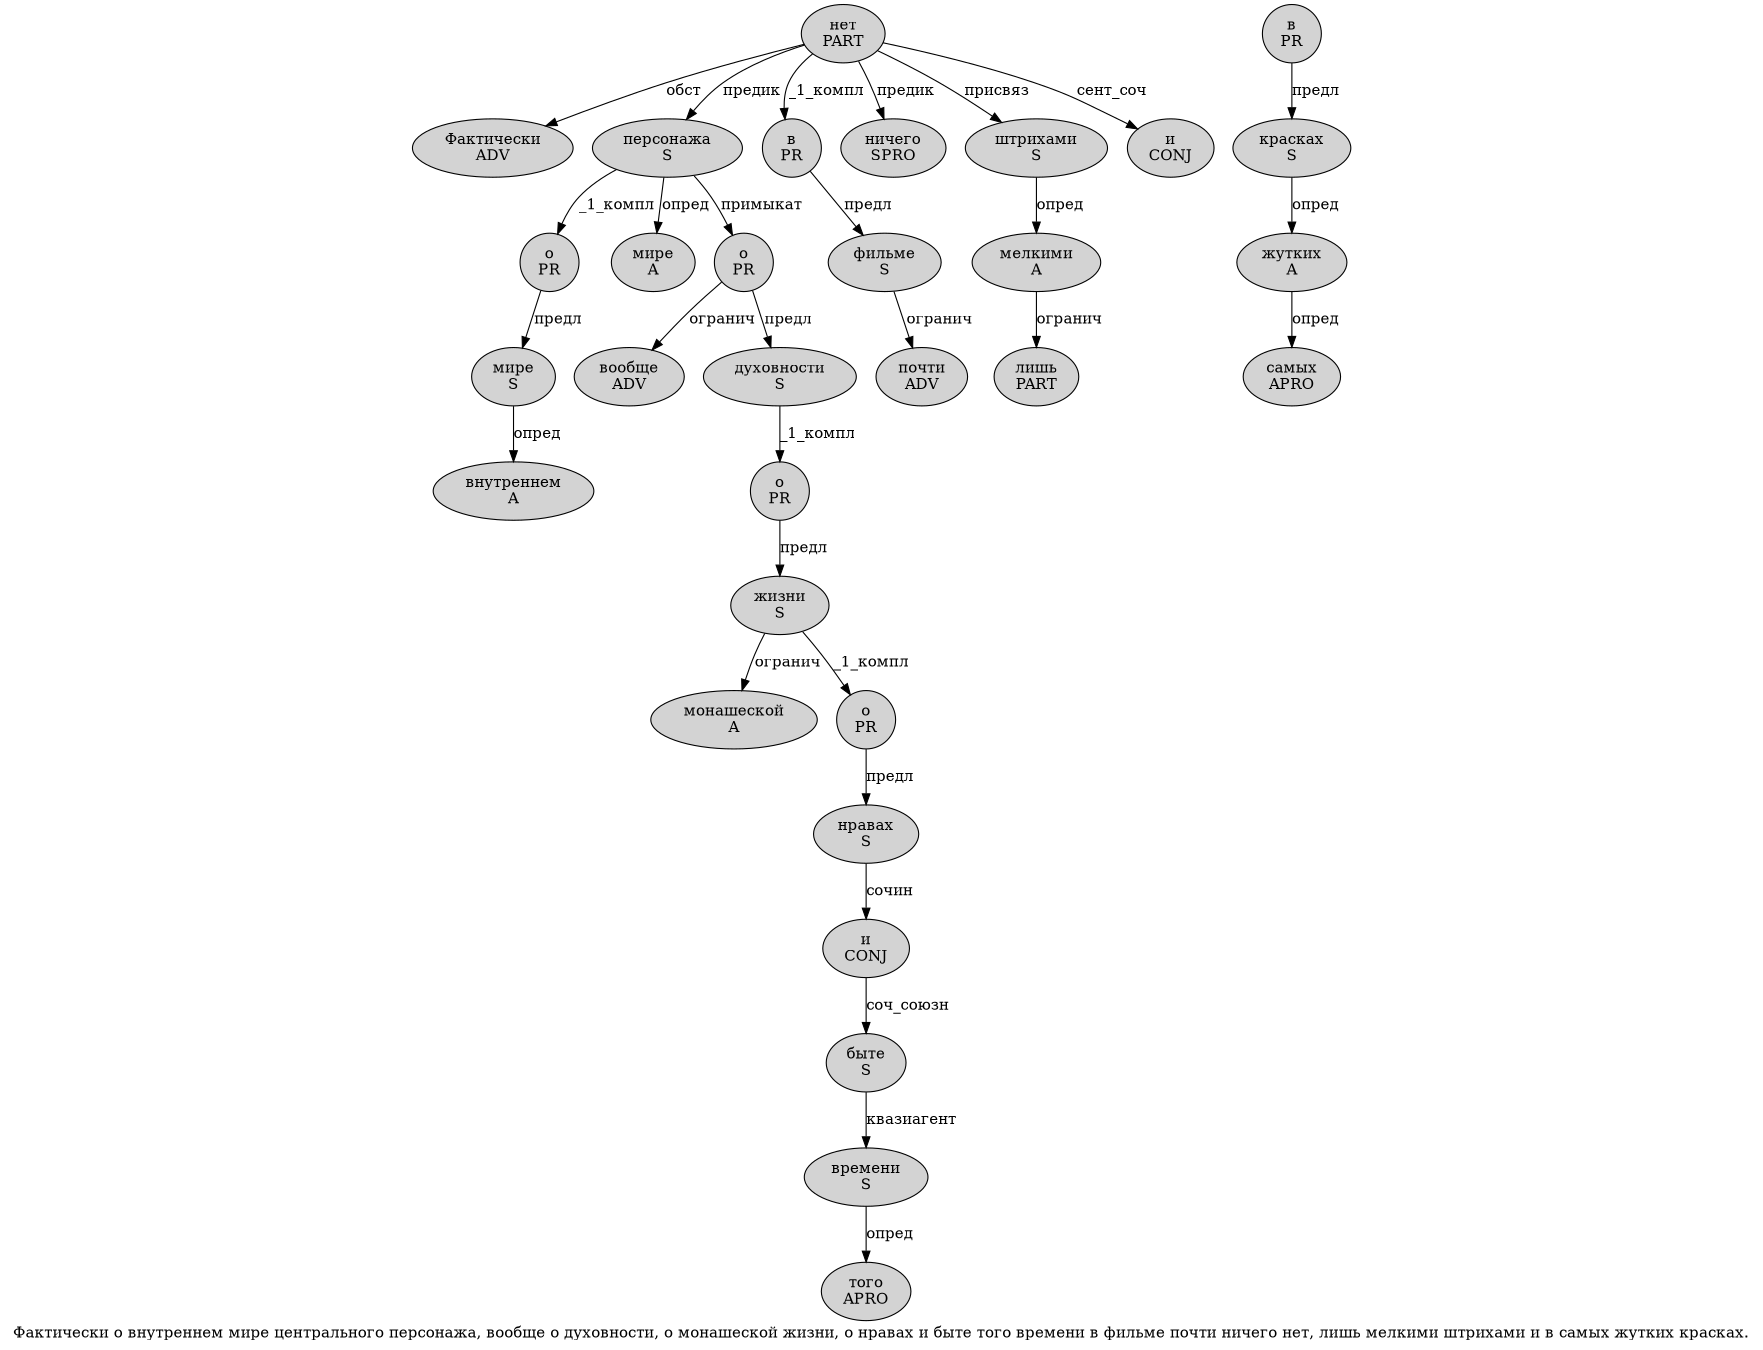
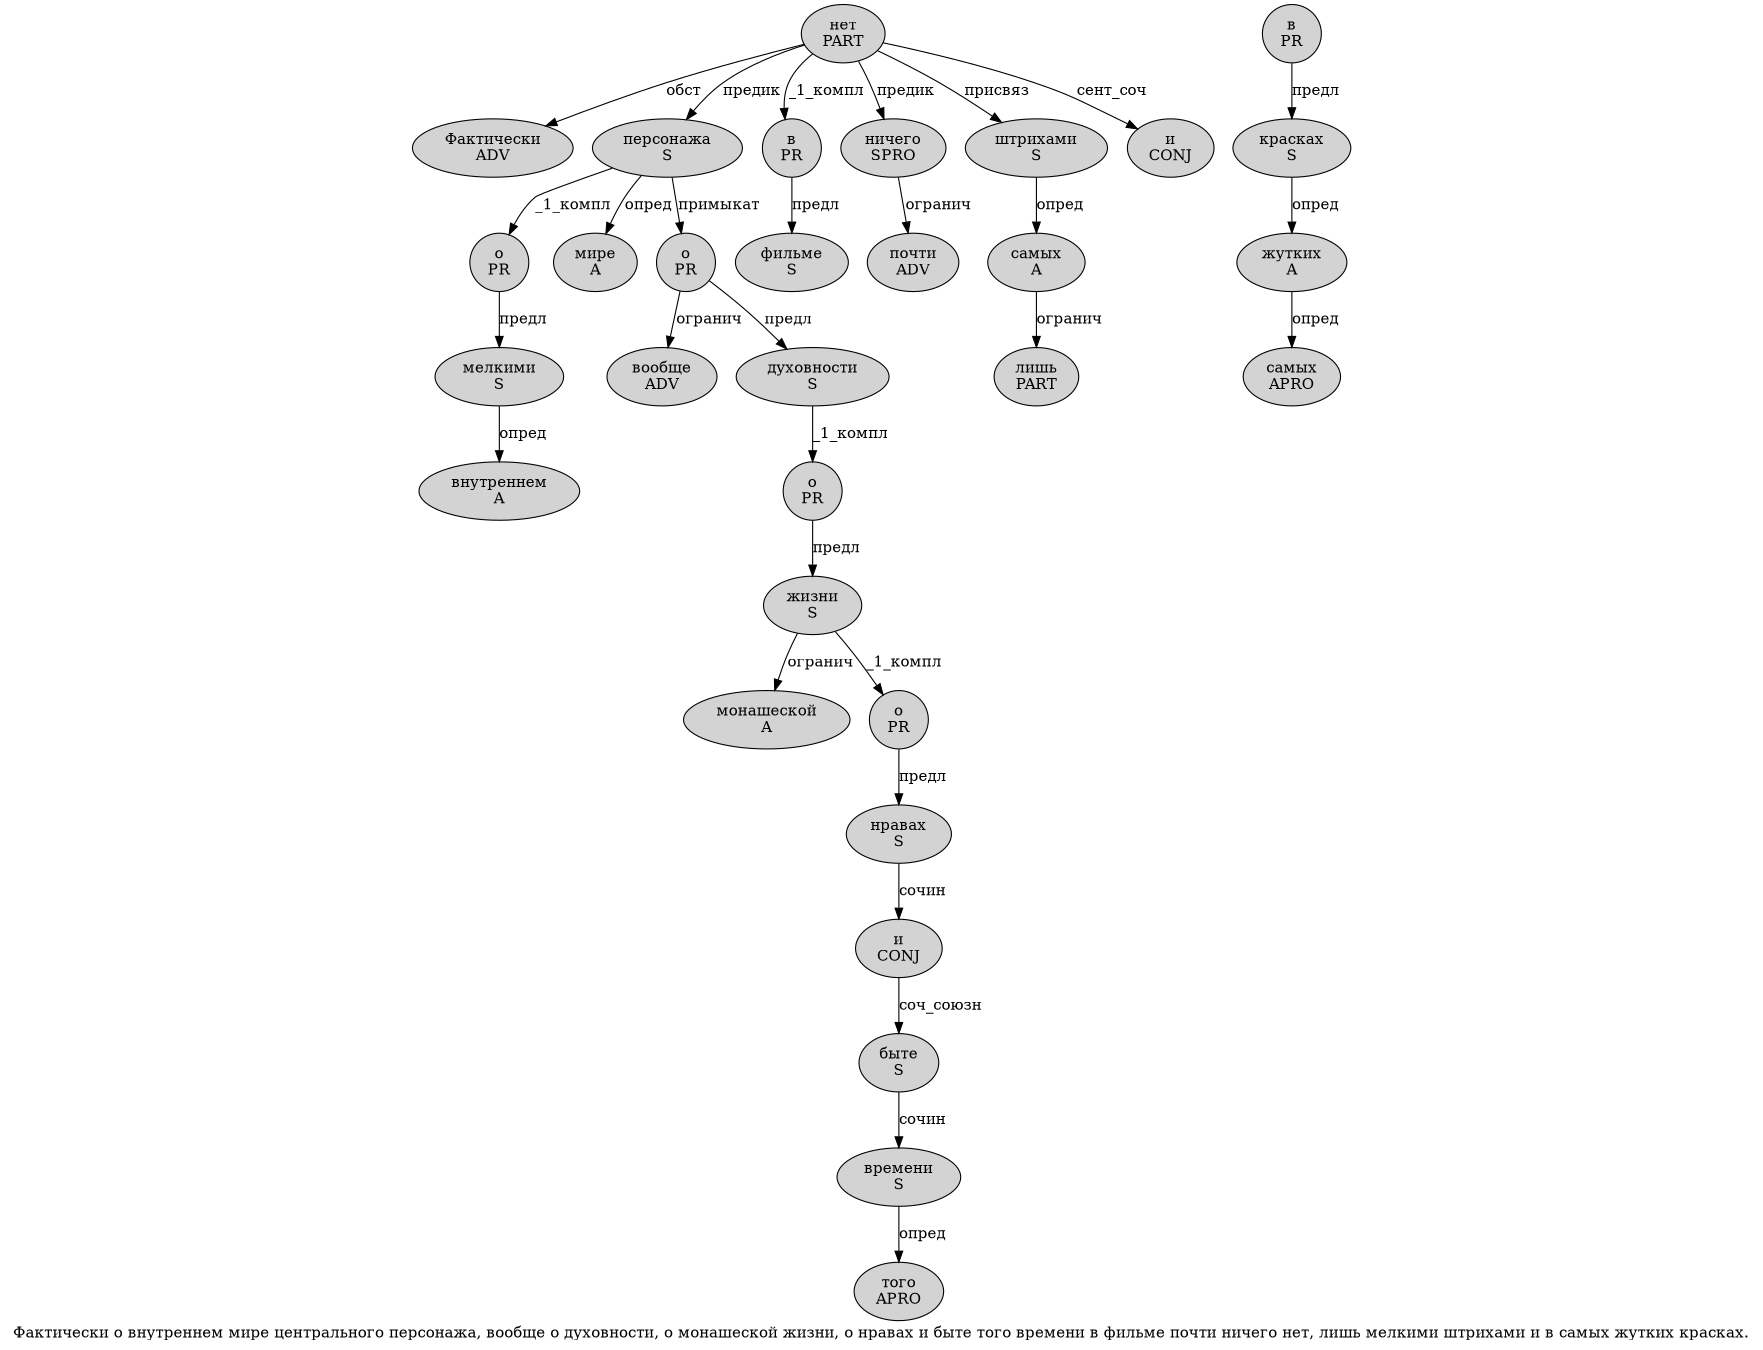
(1036, 262) -> (1036, 262)
(902, 314) -> (902, 200)
(514, 377) -> (499, 377)
(911, 1120) -> (922, 1120)
